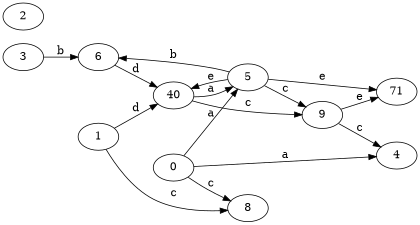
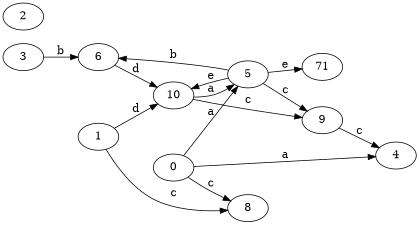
(174, 95) -> (174, 95)
(356, 104) -> none
